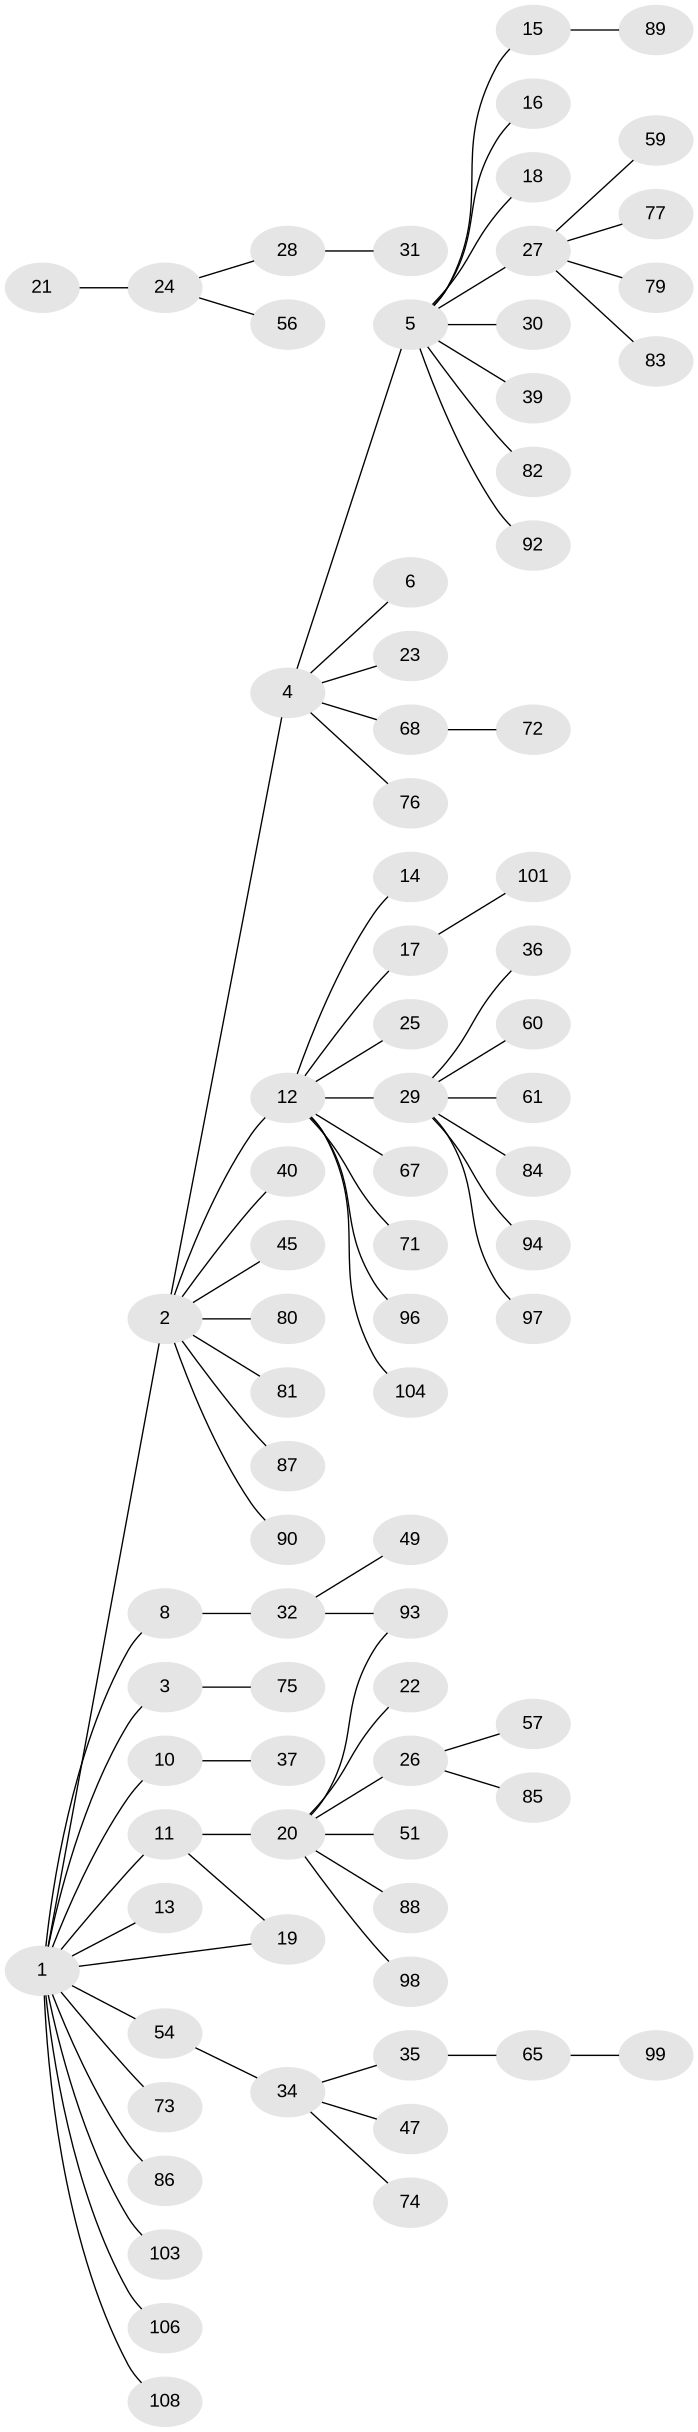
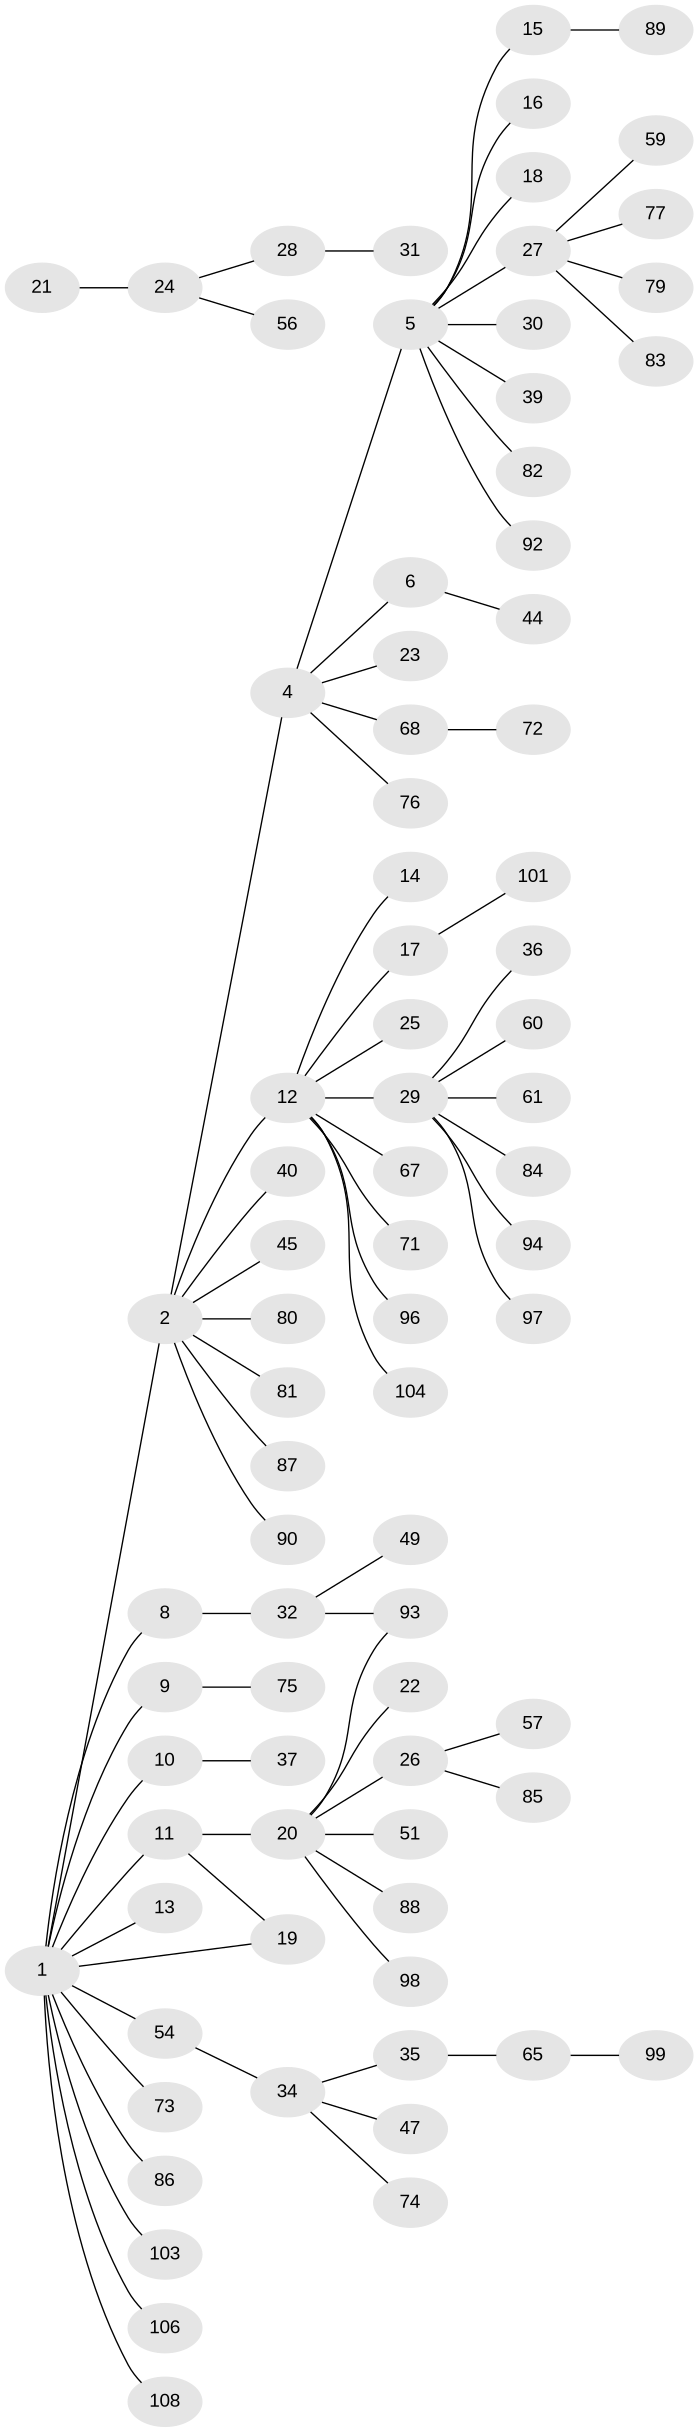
none -> (533, 619)
(165, 1687) -> (165, 1687)
